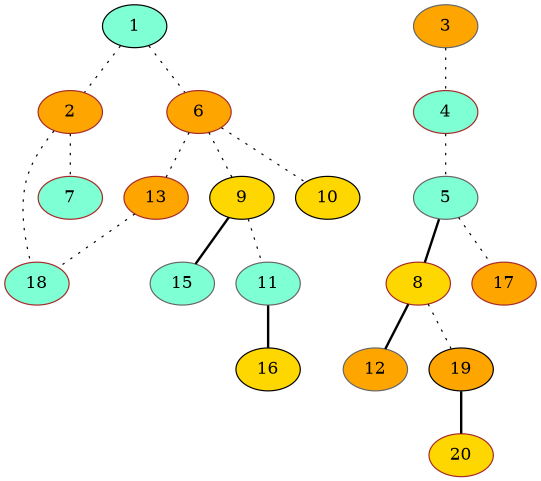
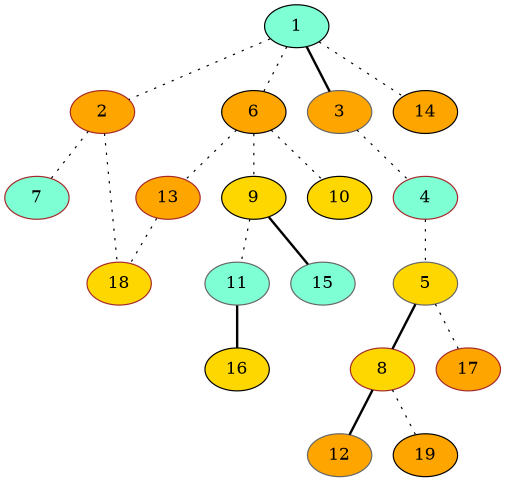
none -> (318, 69)
(199, 112) -> (254, 112)
none -> (425, 112)
(446, 198) -> (425, 284)
(37, 284) -> (119, 284)
(461, 455) -> none
